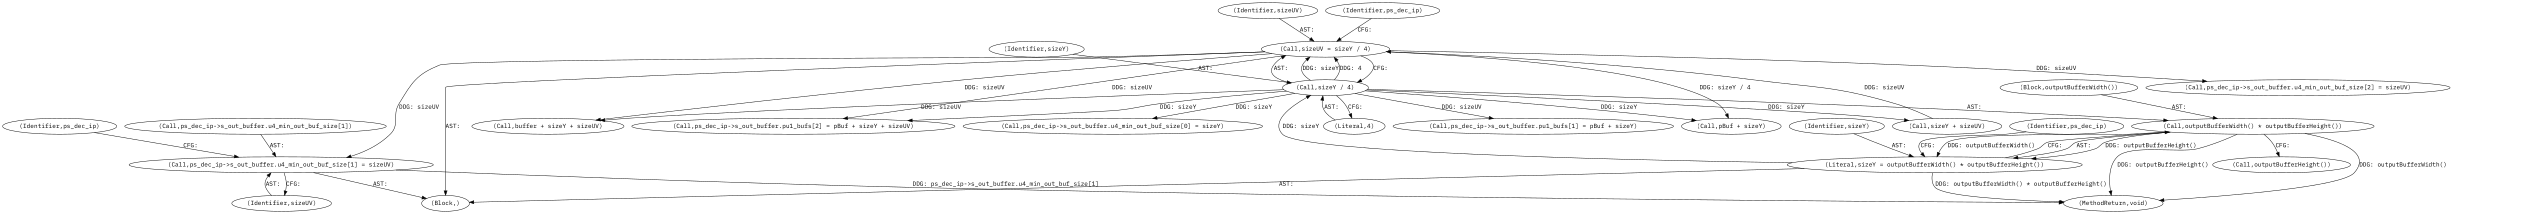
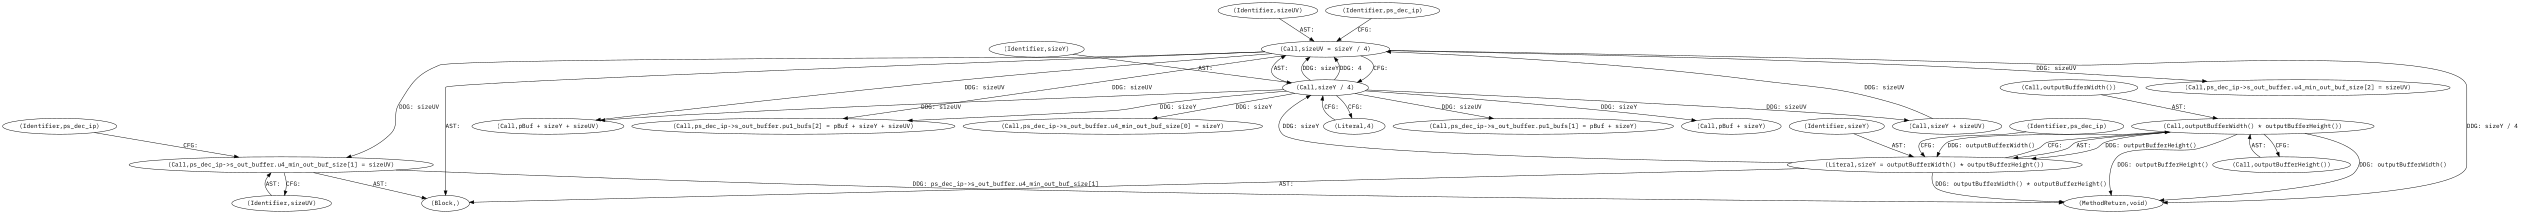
(1561, 66) -> (2123, 64)
(2069, 88) -> (2069, 88)
(1766, 102) -> (2252, 150)
(1333, 107) -> (1333, 107)
(1786, 107) -> (1786, 107)
(256, 126) -> none
(548, 126) -> (548, 126)
